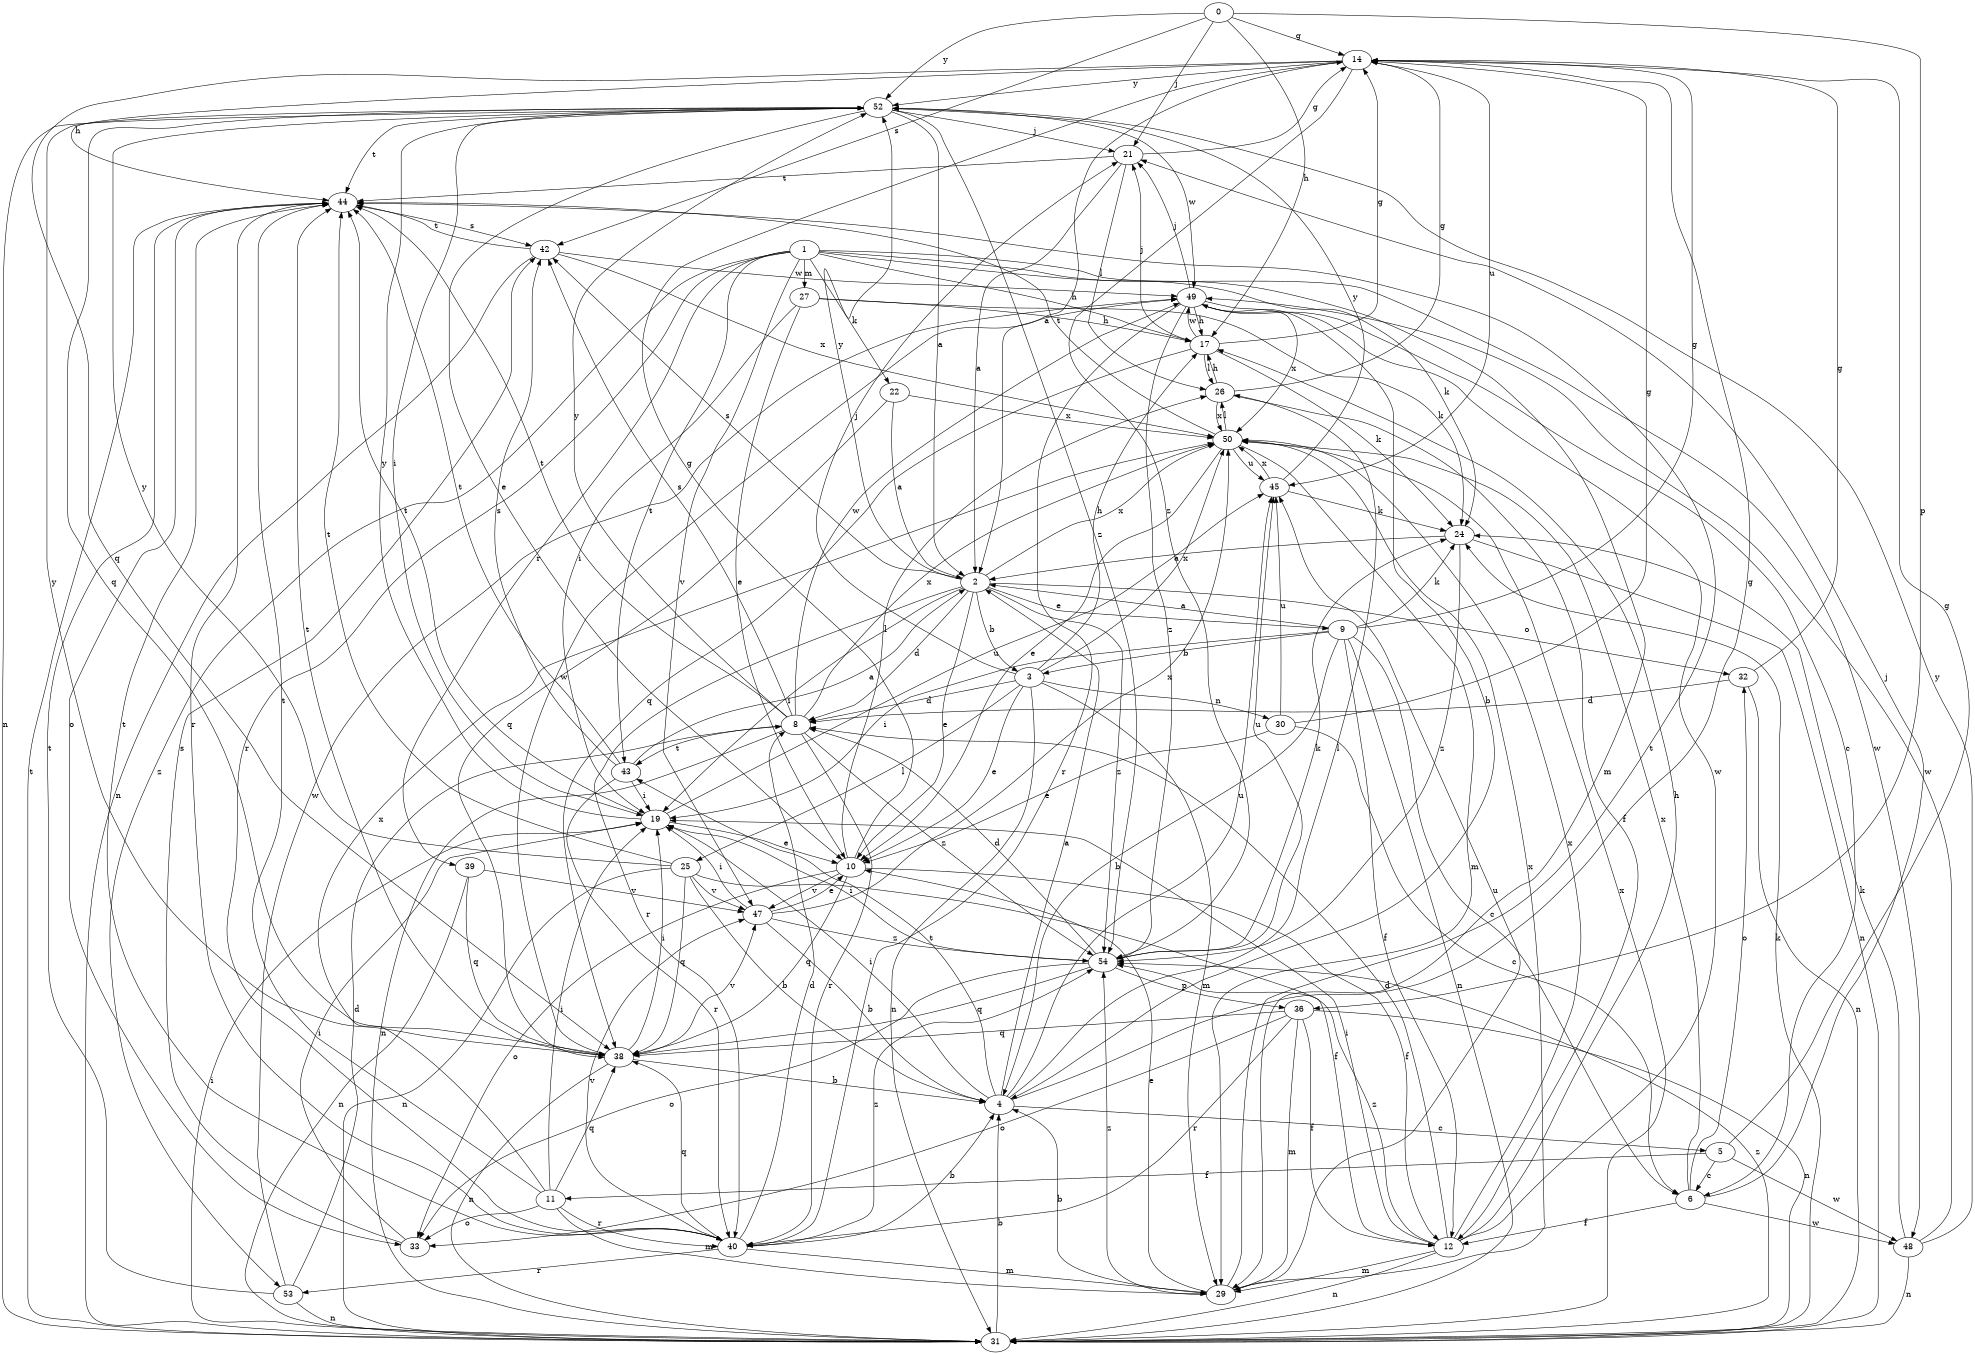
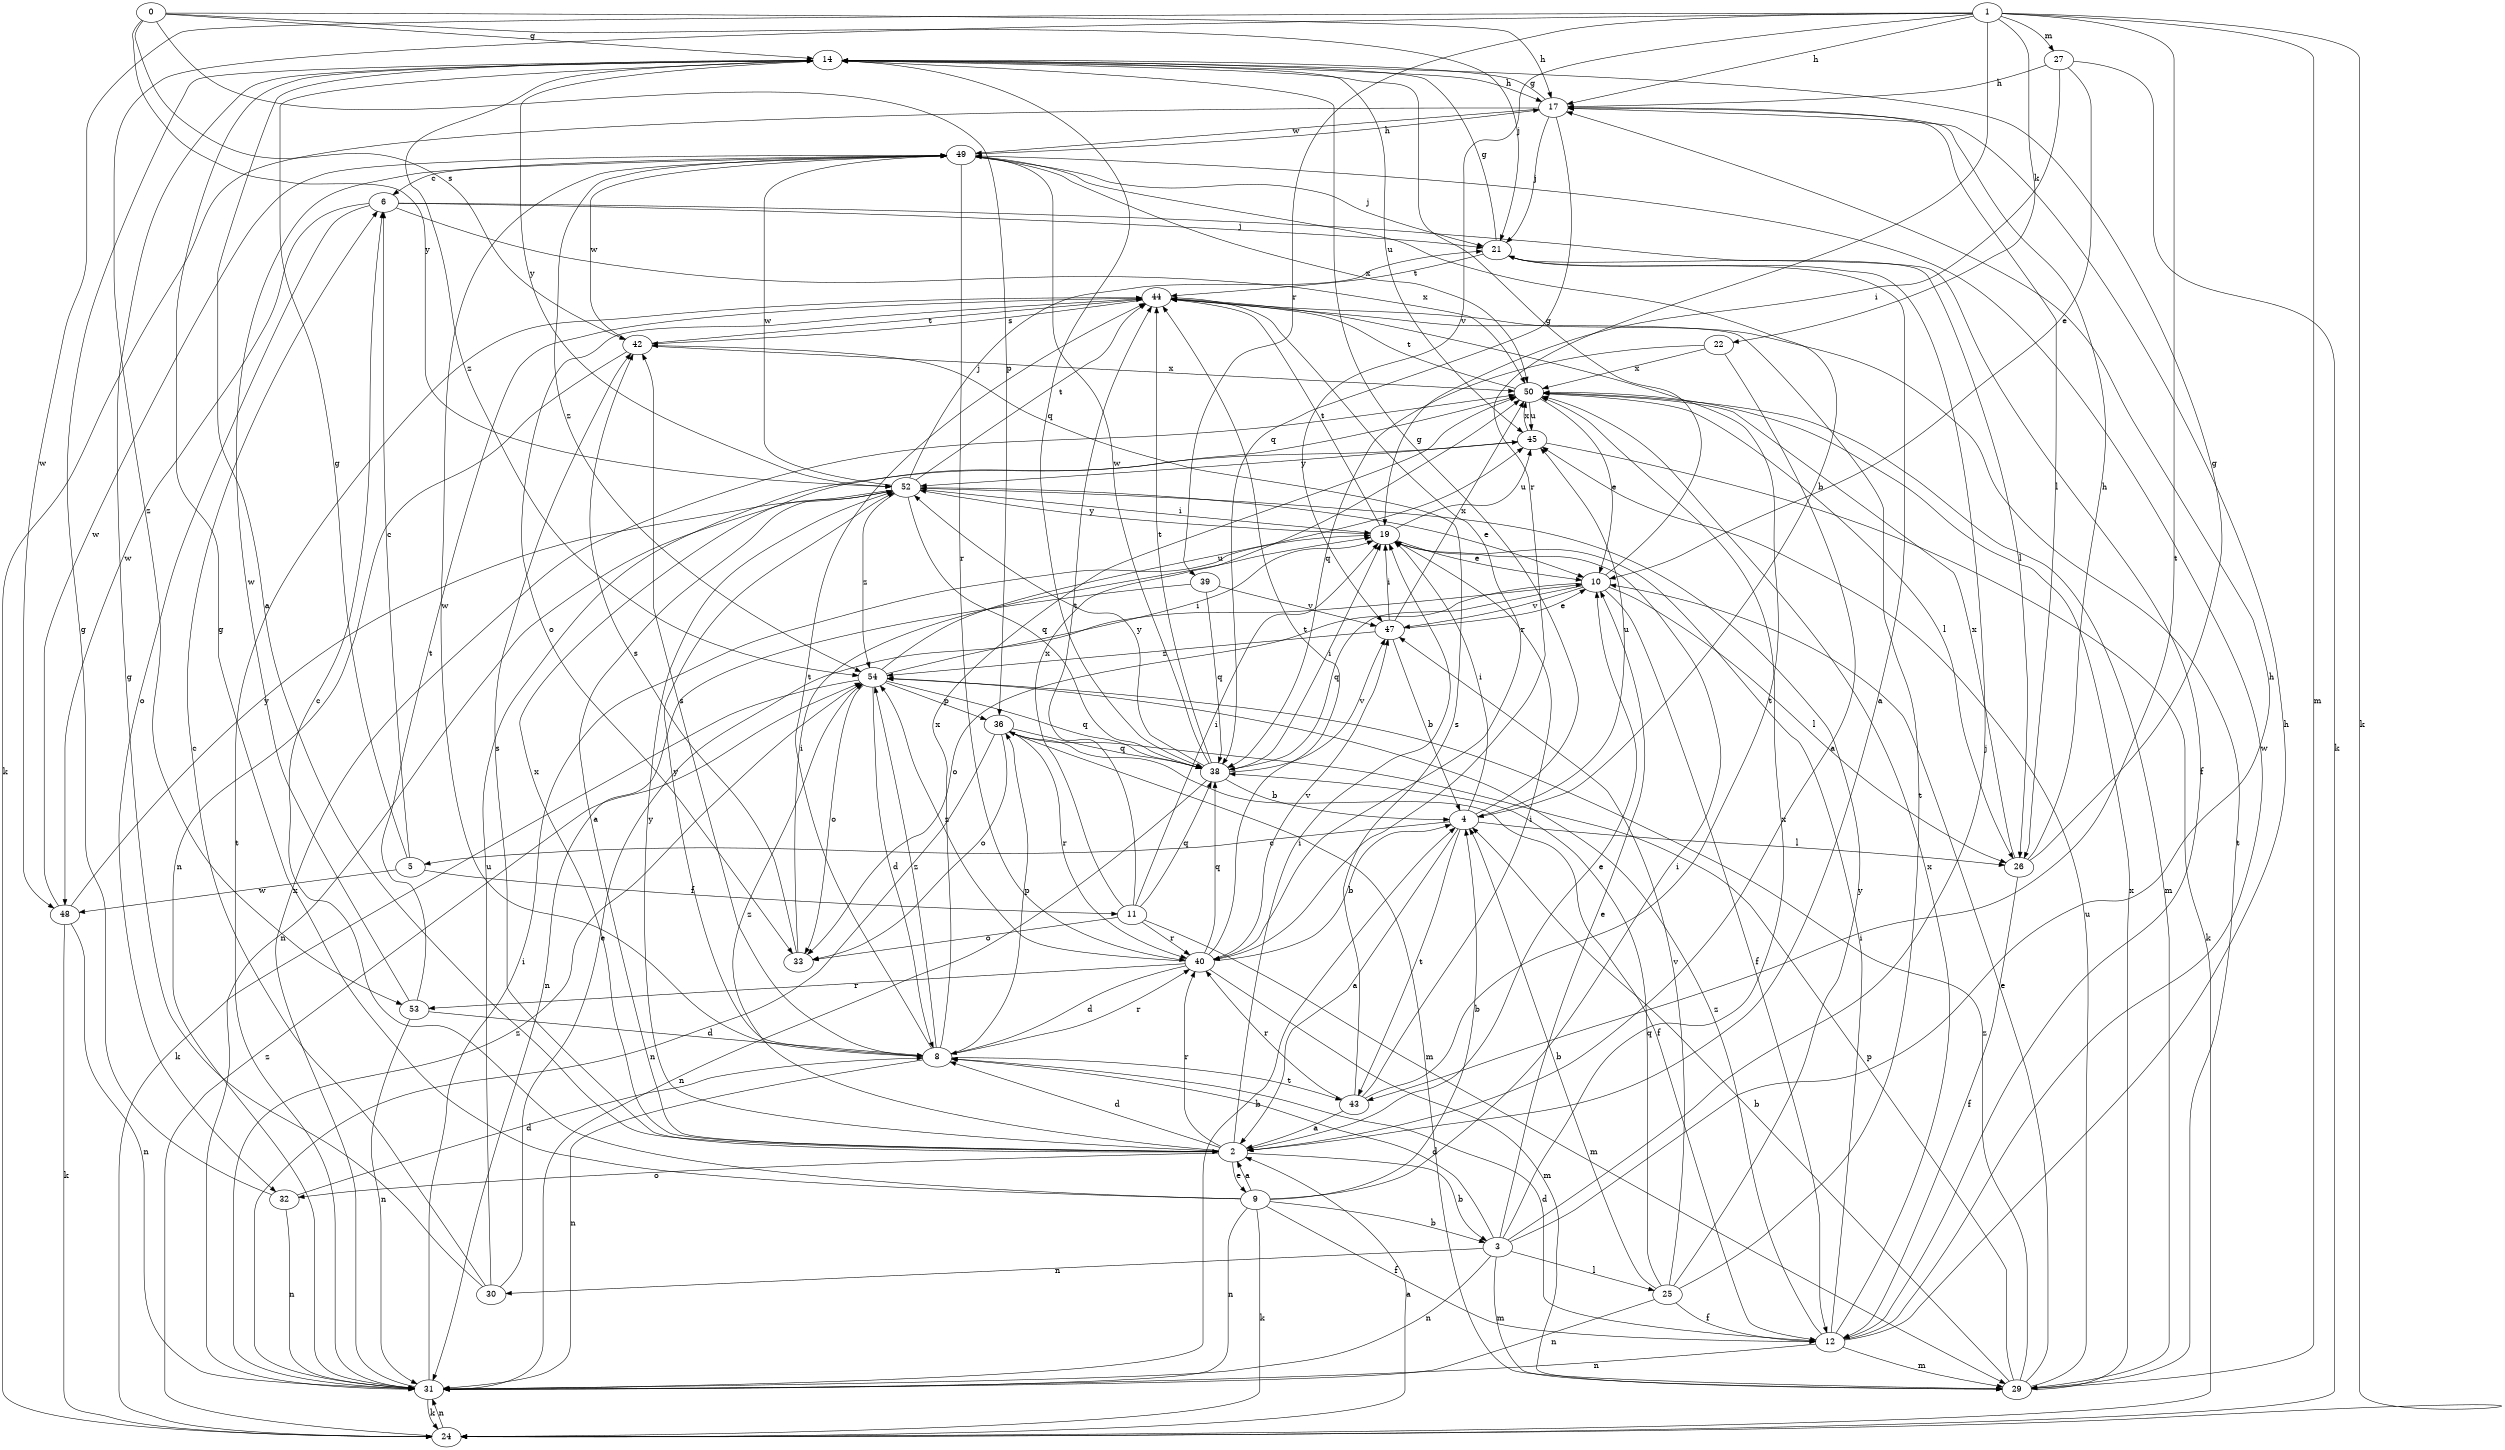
(572, 91) -> (1191, 67)
none -> (1663, 849)
none -> (1022, 917)
